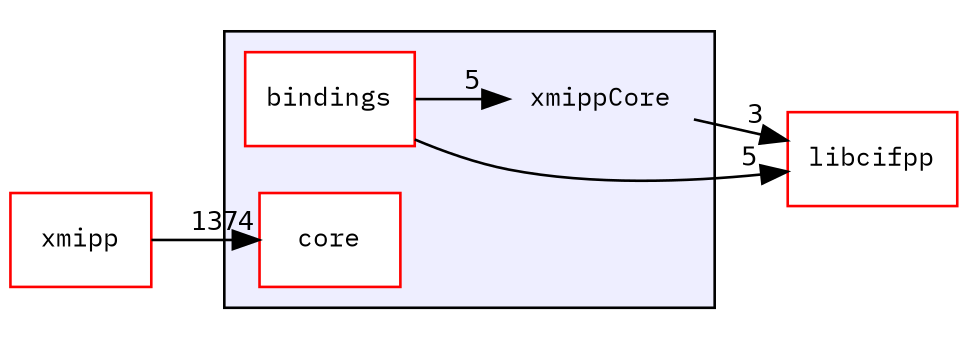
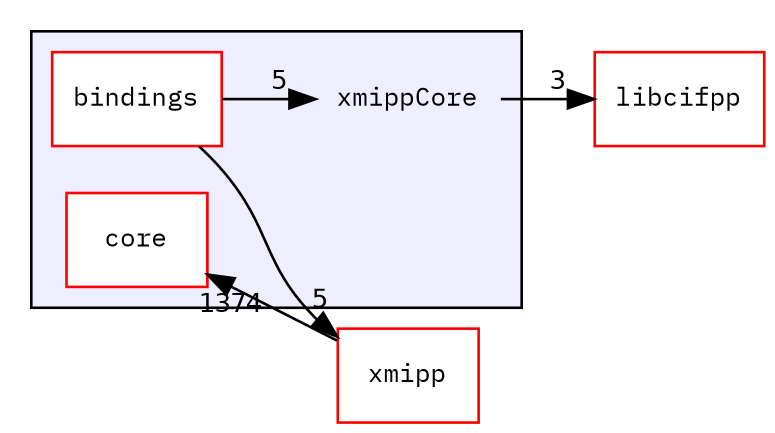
(585, 179) -> (261, 231)
